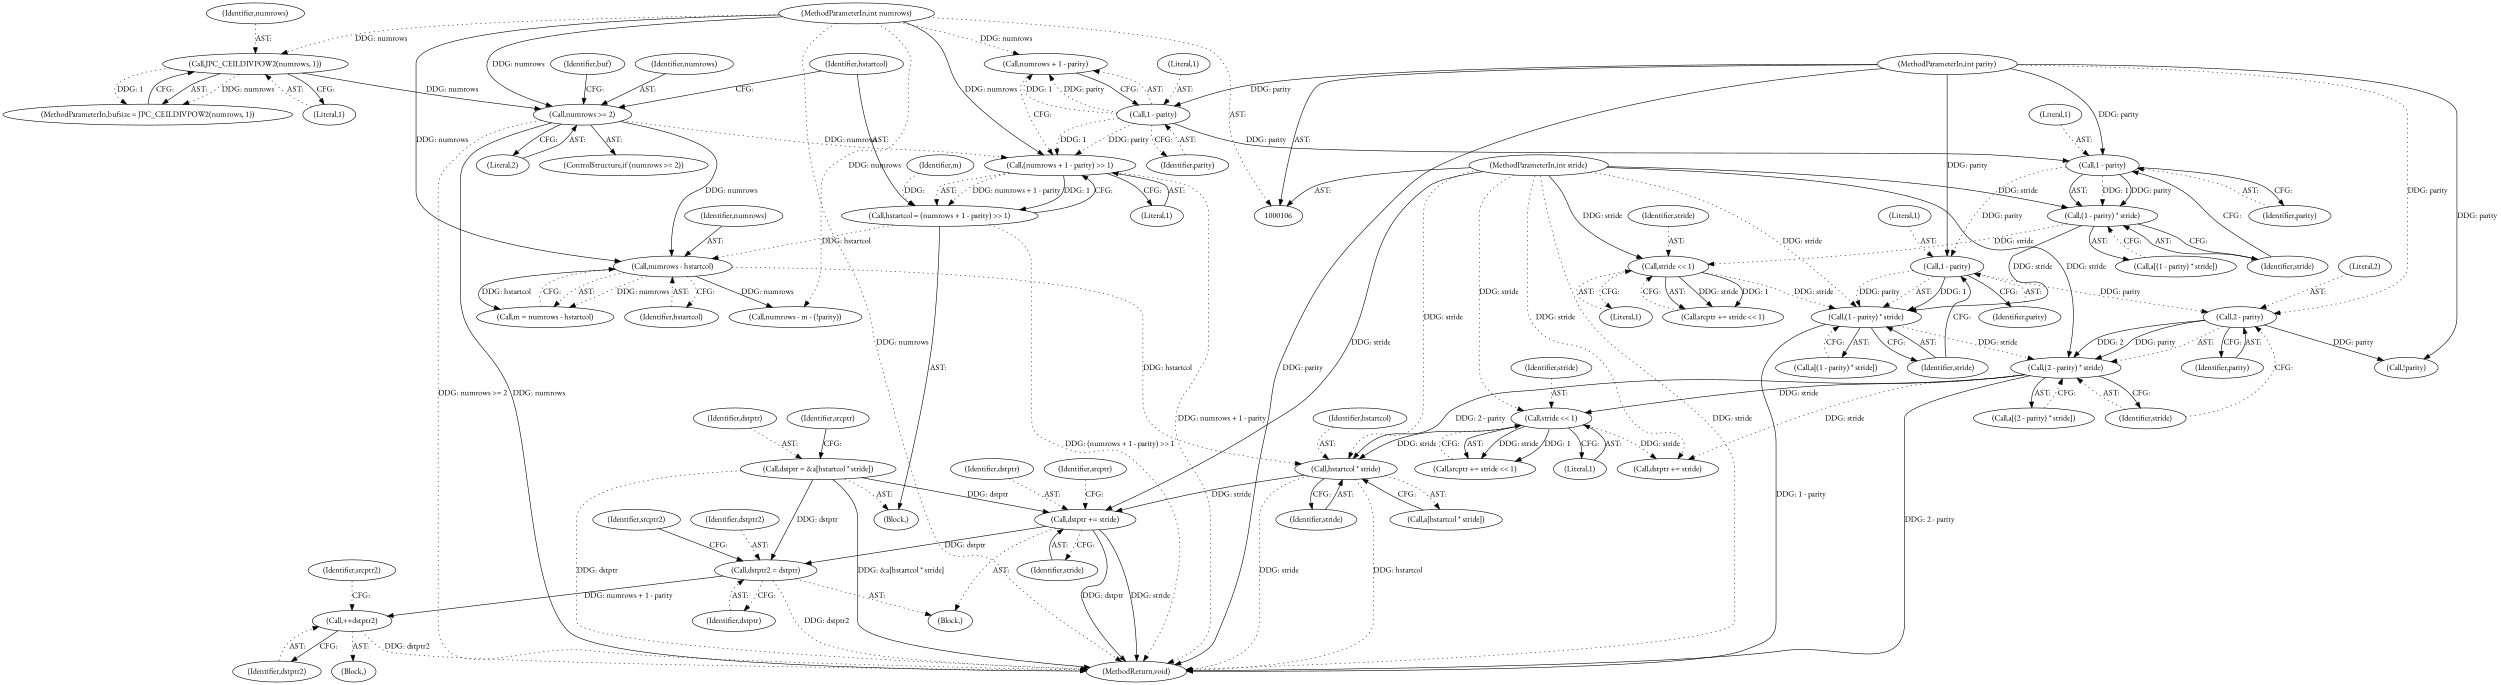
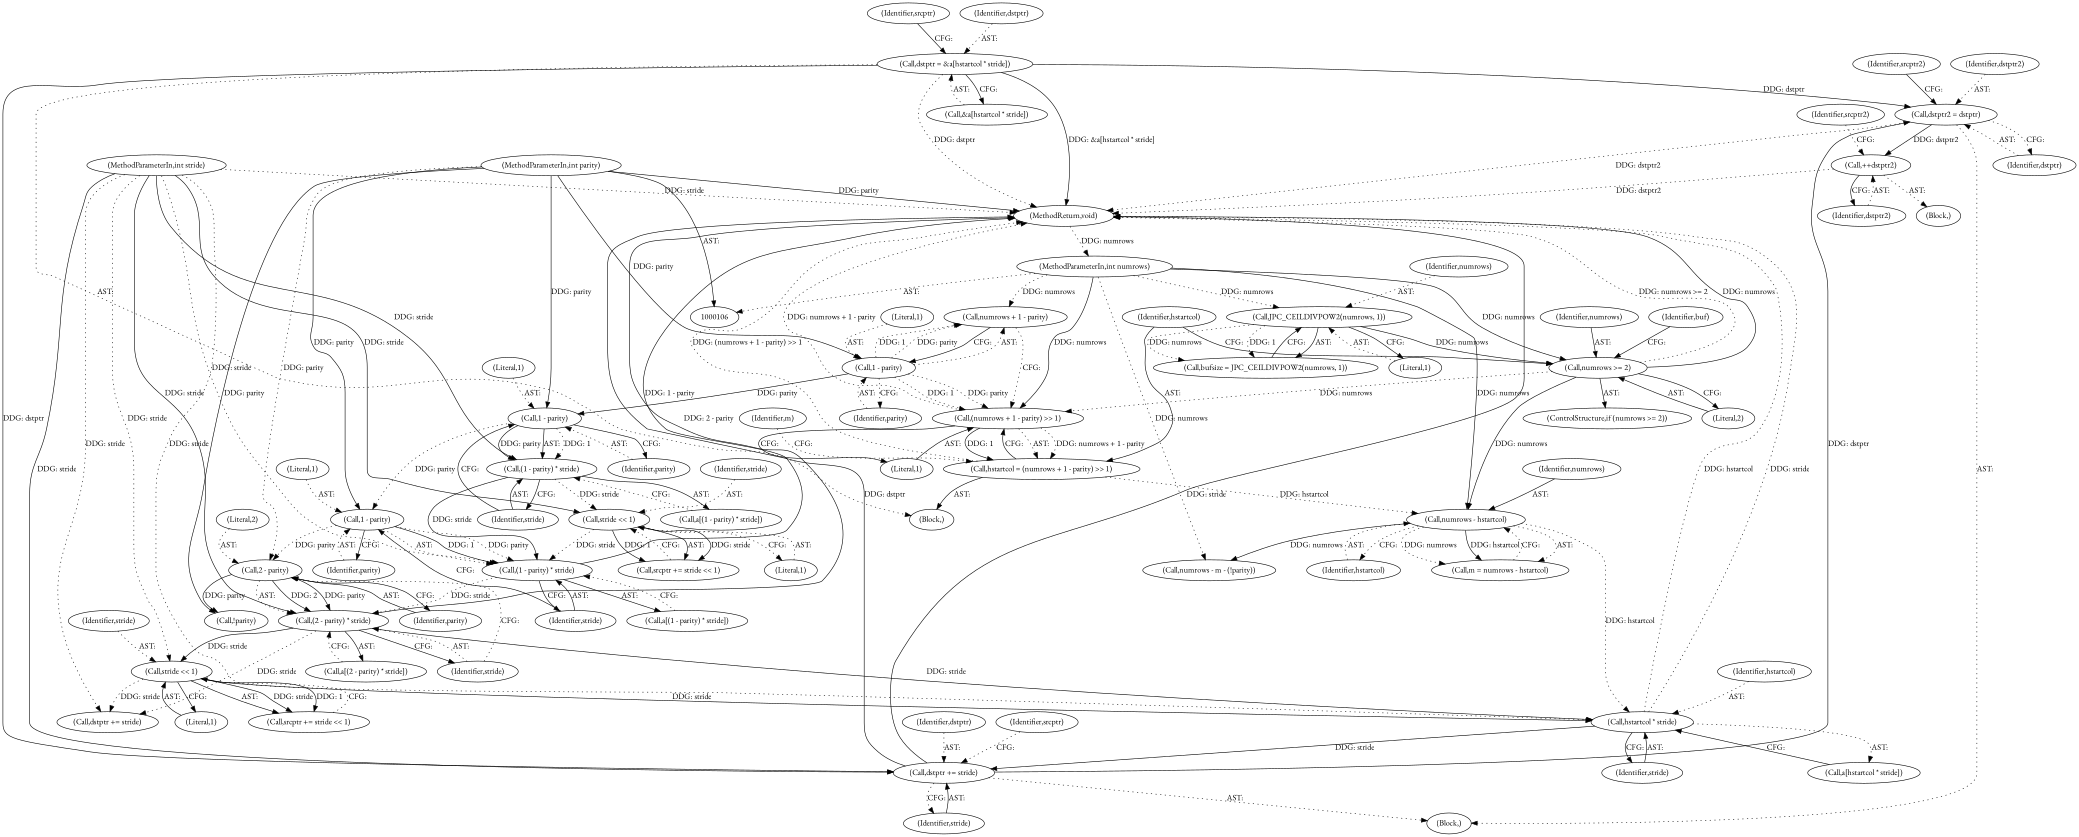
(148, 115) -> (1266, 368)
none -> (987, 115)
(1378, 174) -> none
(916, 191) -> (805, 444)
(886, 383) -> (1078, 239)
(1480, 418) -> (946, 672)
(628, 596) -> (1936, 140)
